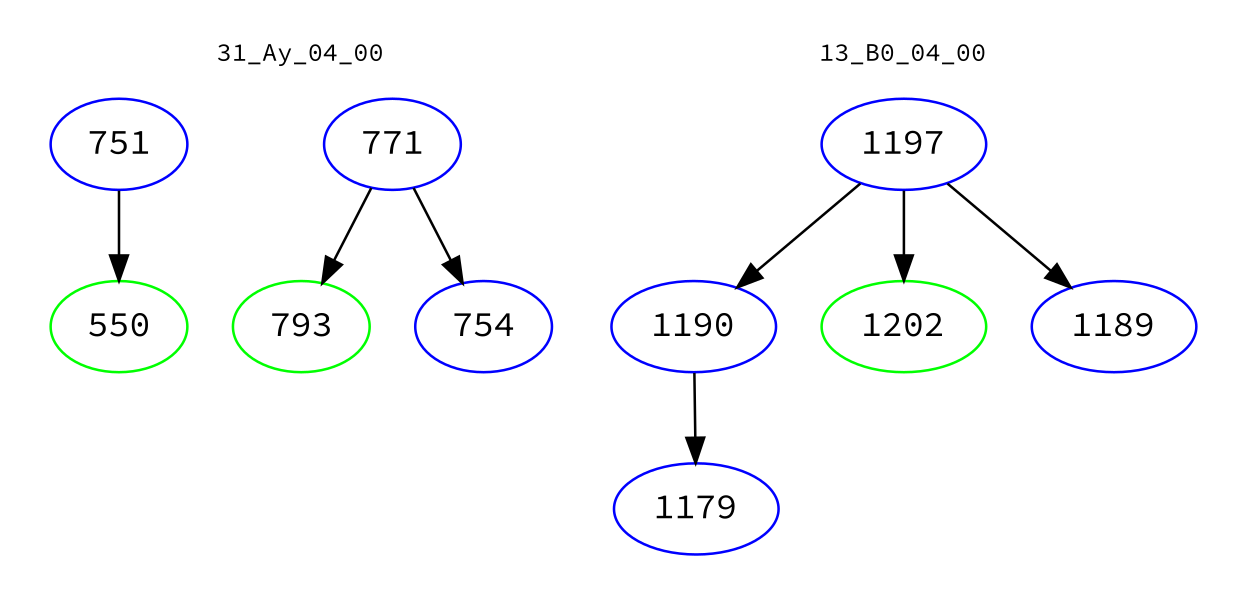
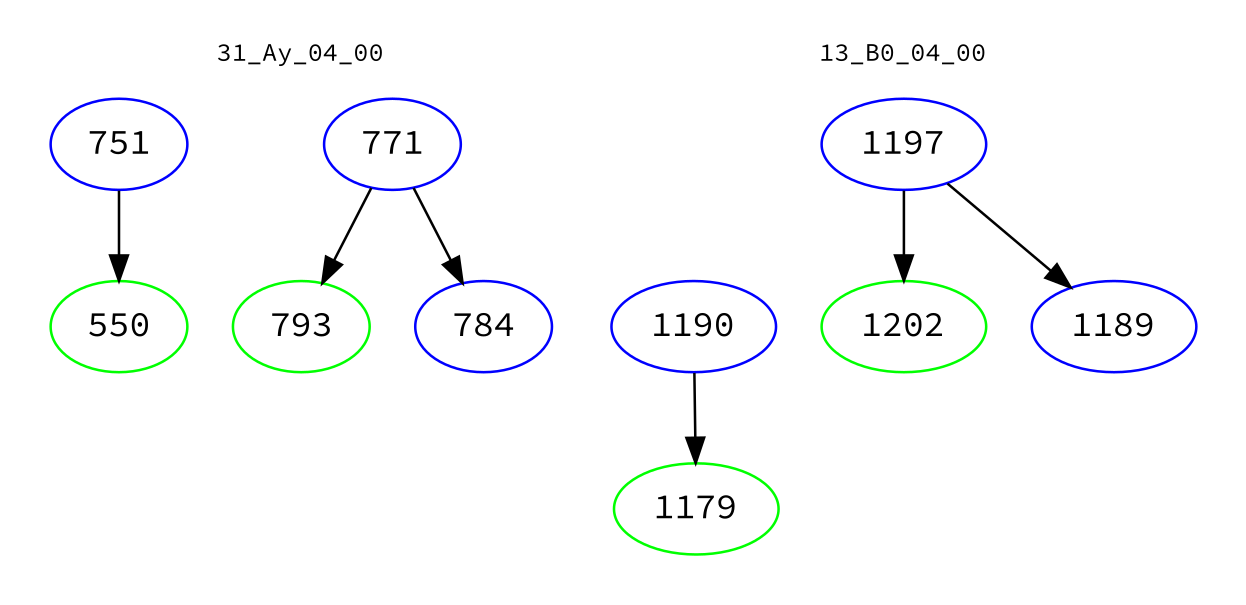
(809, 227) -> none
(484, 327) -> (484, 327)
(696, 509) -> (696, 509)
